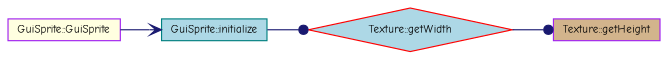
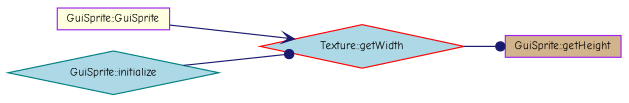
(135, 30) -> (226, 31)
(214, 30) -> (113, 73)
(607, 30) -> (563, 46)
